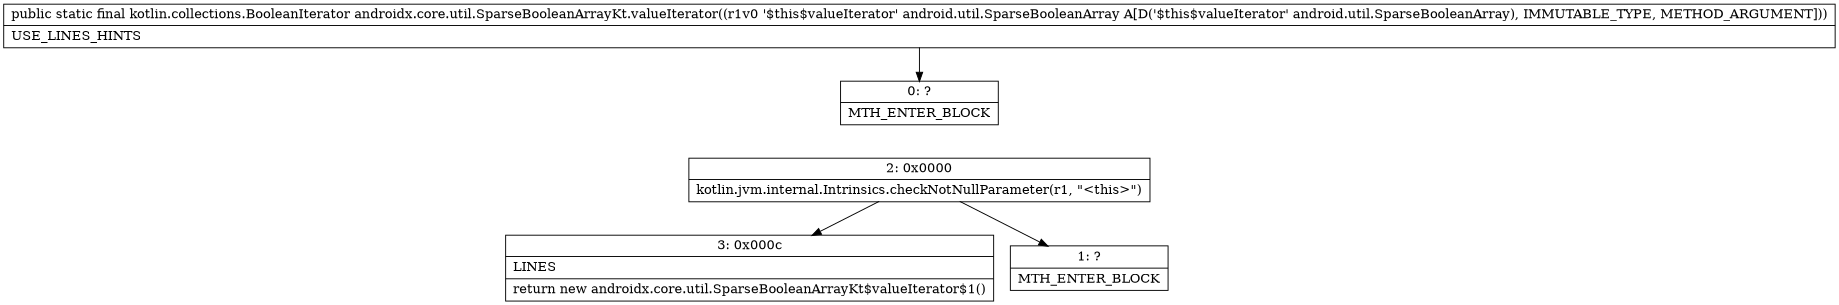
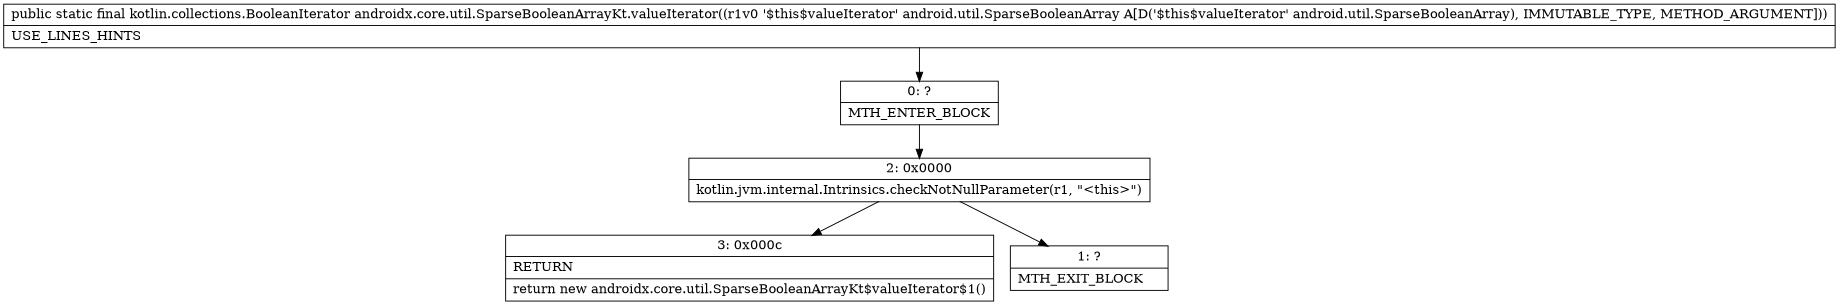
none -> (919, 137)
(535, 267) -> (543, 267)
(1089, 279) -> (1081, 279)
